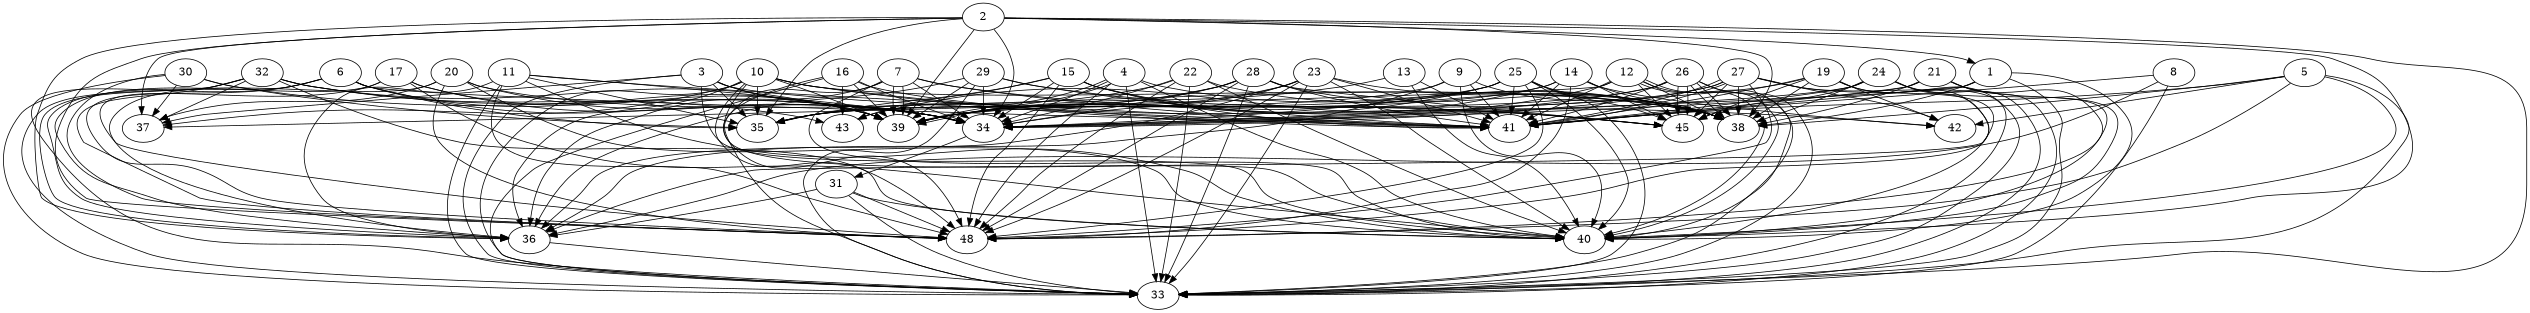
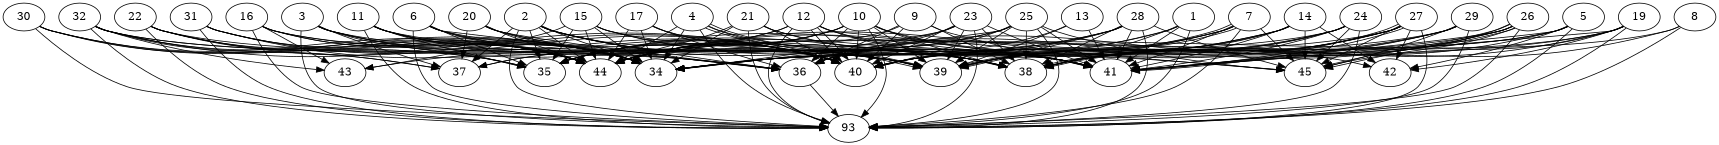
(1680, 37) -> (812, 53)
(914, 156) -> (420, 45)
(967, 240) -> (600, 73)
(1158, 296) -> (849, 128)
